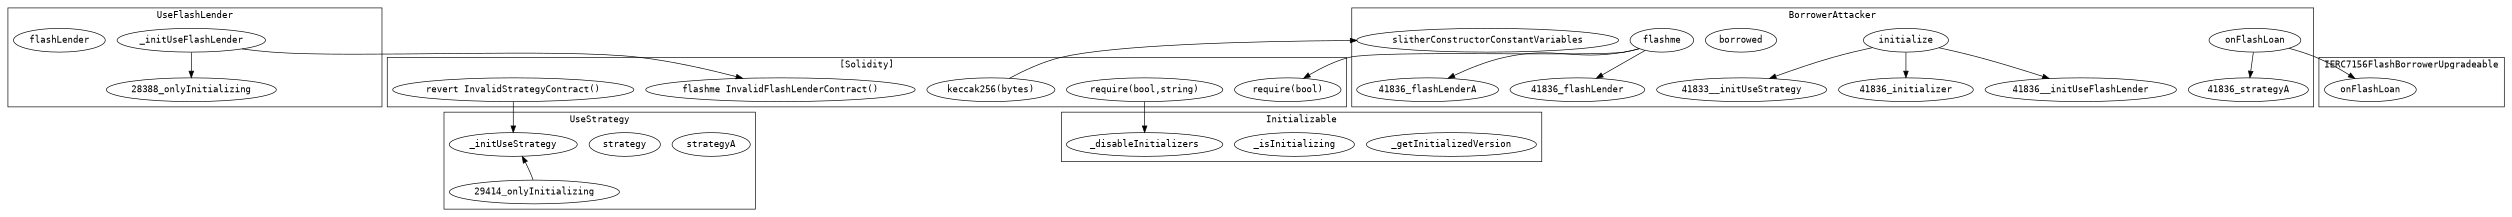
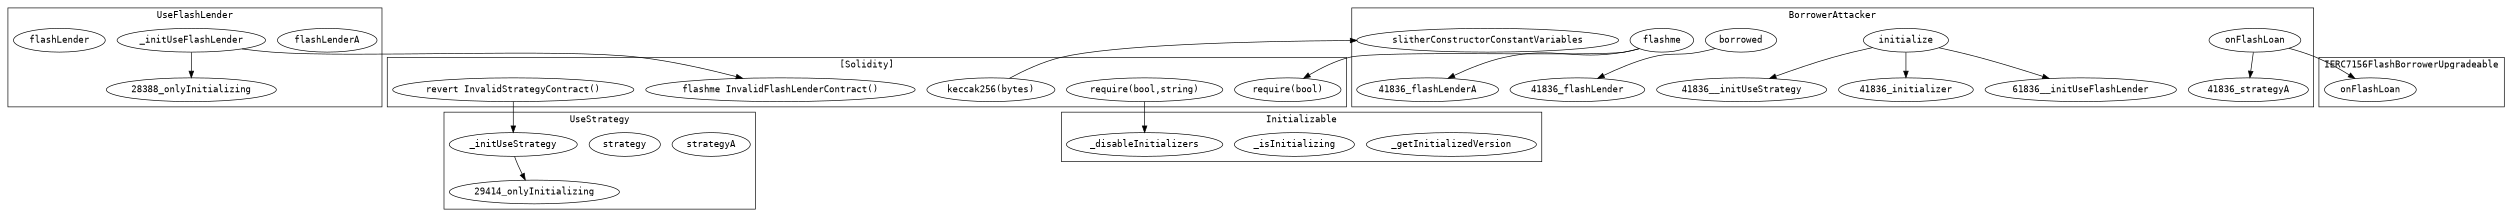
none -> (327, 40)
(1624, 63) -> (1658, 56)
(1742, 90) -> (1742, 90)
(2081, 90) -> (2081, 90)
(529, 171) -> (518, 165)
